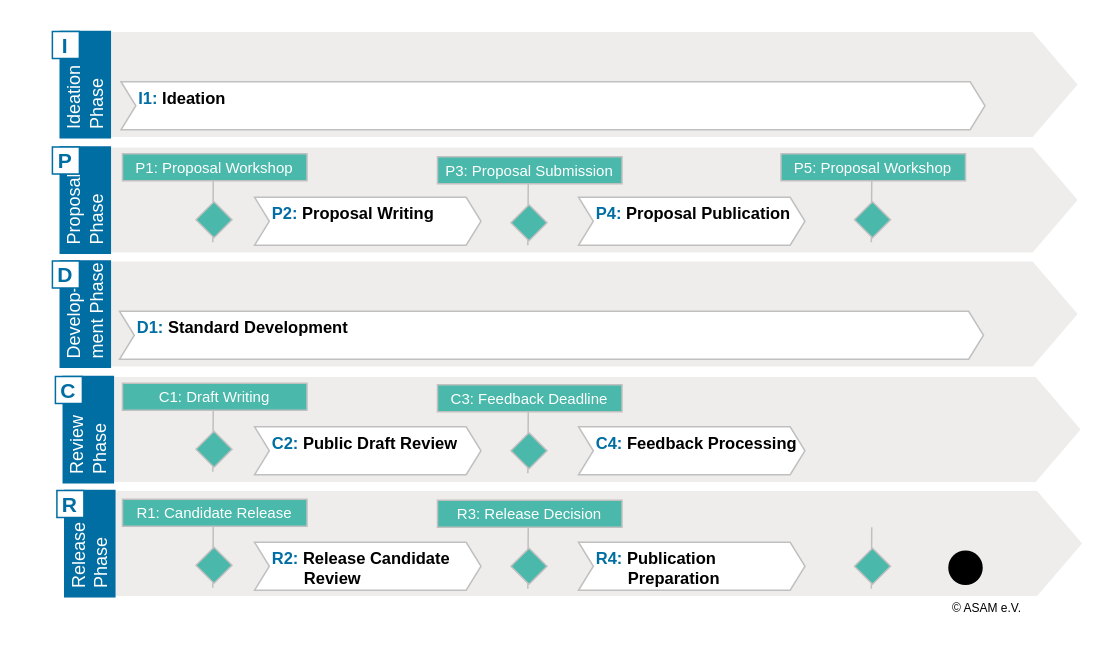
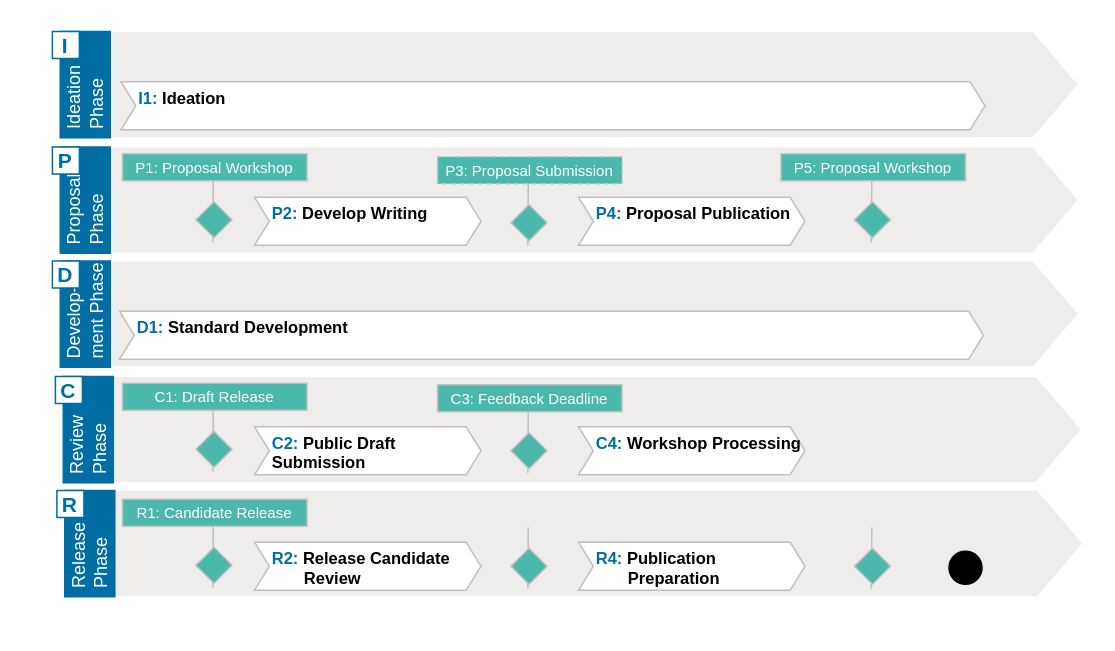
(530, 170) -> (530, 170)
(352, 215) -> (347, 215)
(215, 397) -> (215, 397)
(363, 444) -> (378, 454)
(694, 444) -> (694, 444)
(530, 514) -> none
(986, 608) -> none
